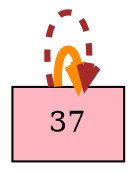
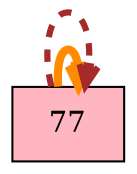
(68, 124) -> (68, 124)
